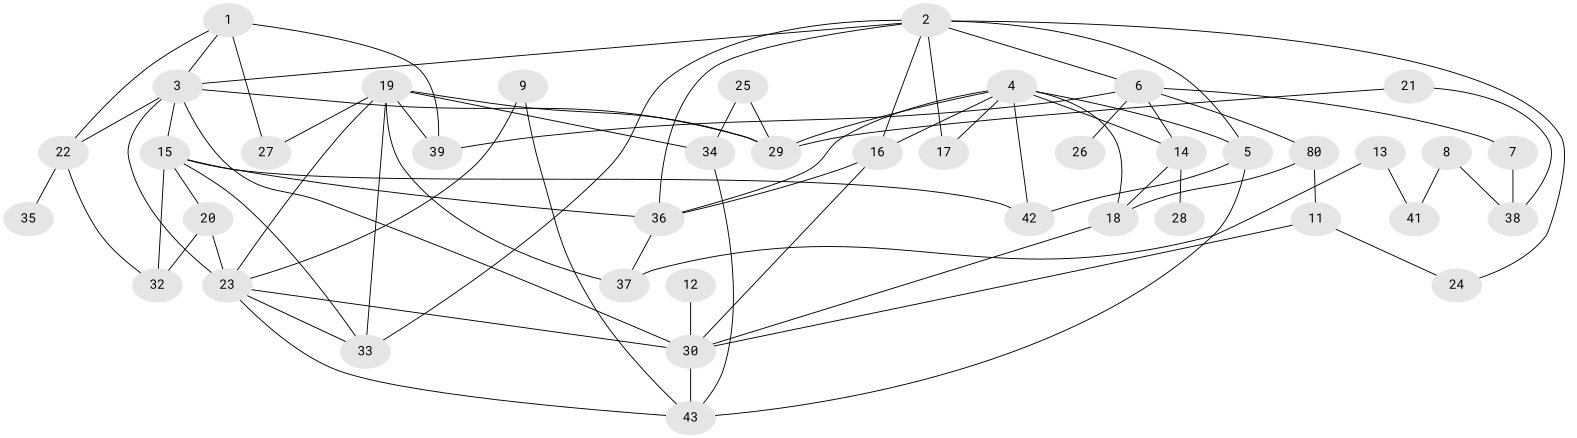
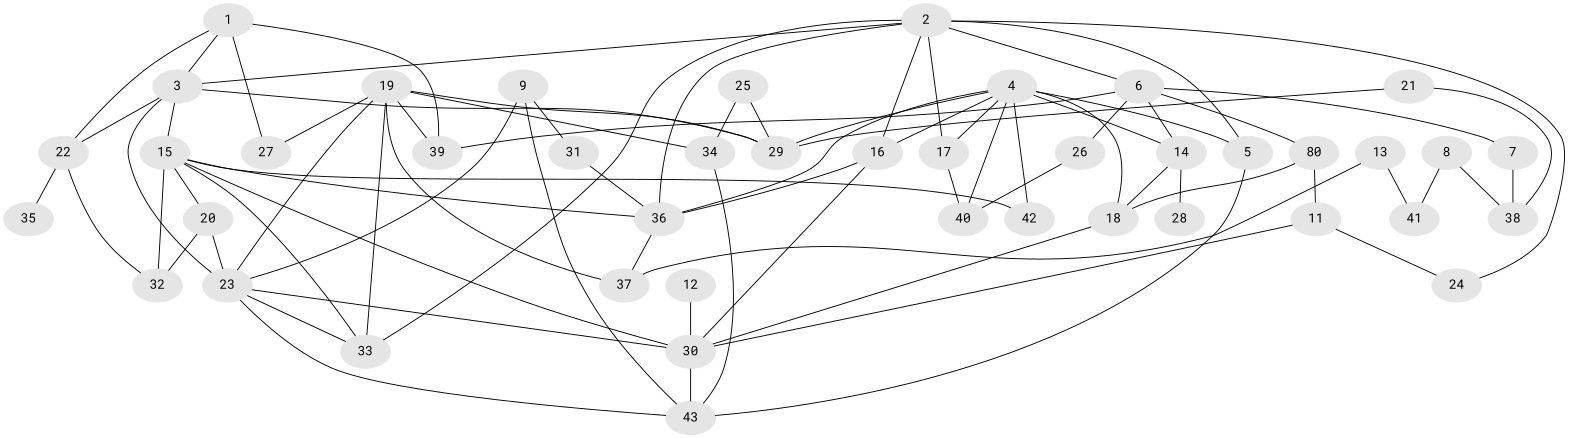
none -> (574, 153)
(1132, 191) -> none
none -> (963, 219)
(414, 236) -> (423, 263)
